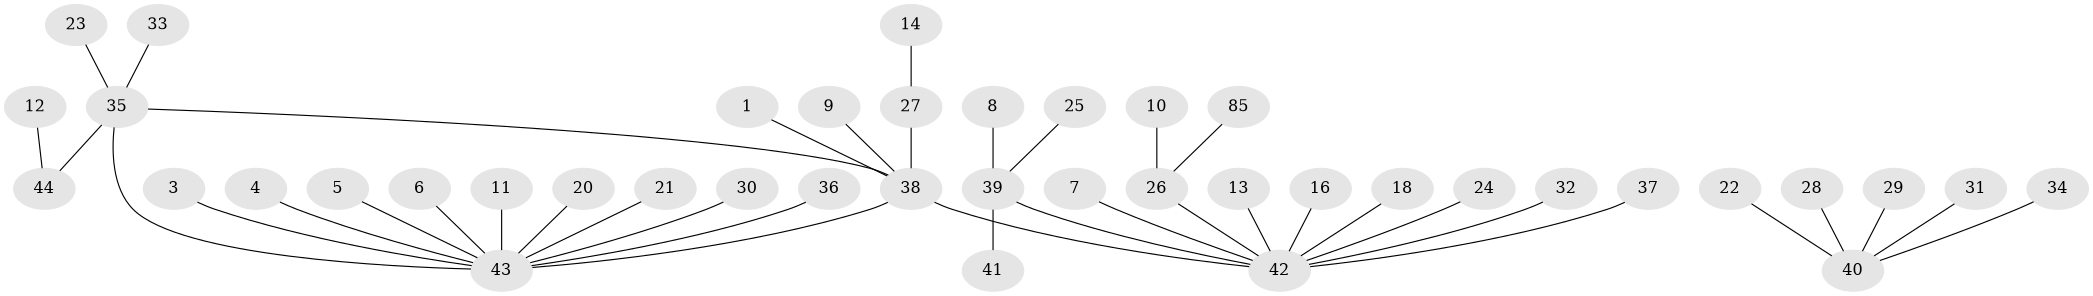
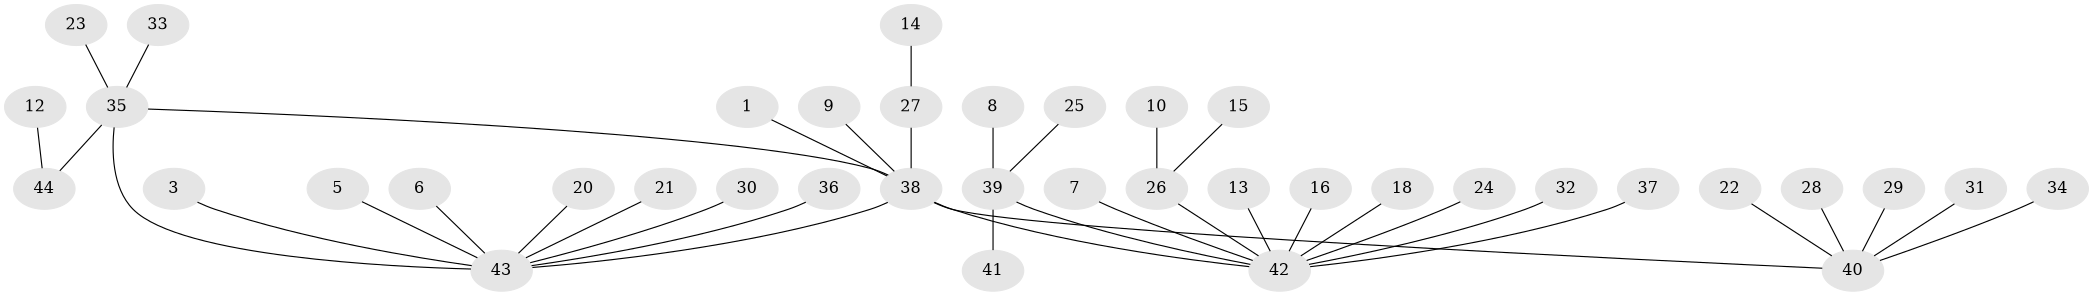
(1239, 107) -> (1239, 107)
(256, 189) -> none
(502, 189) -> none
none -> (1310, 241)
